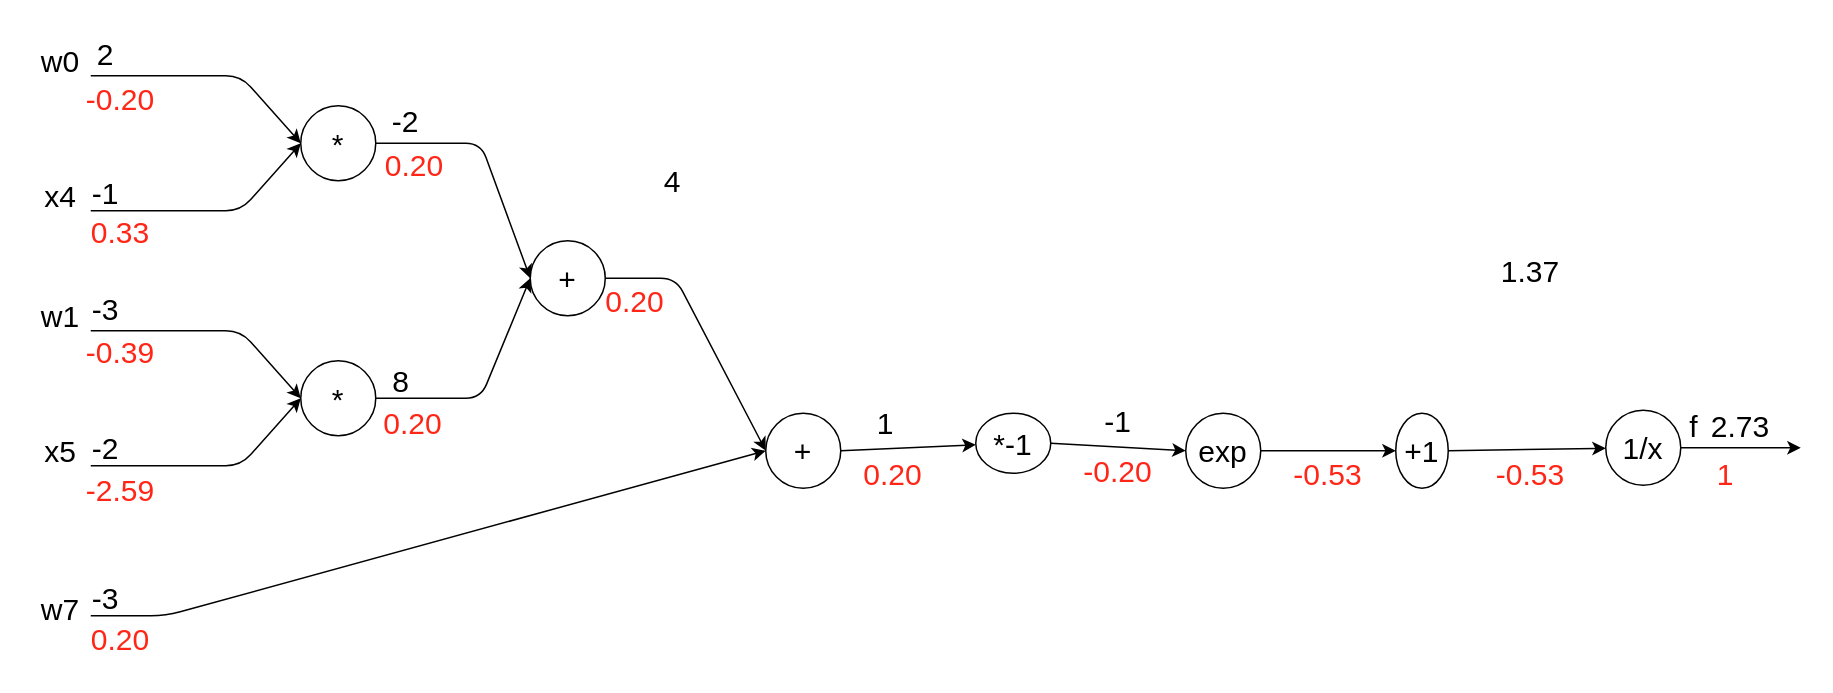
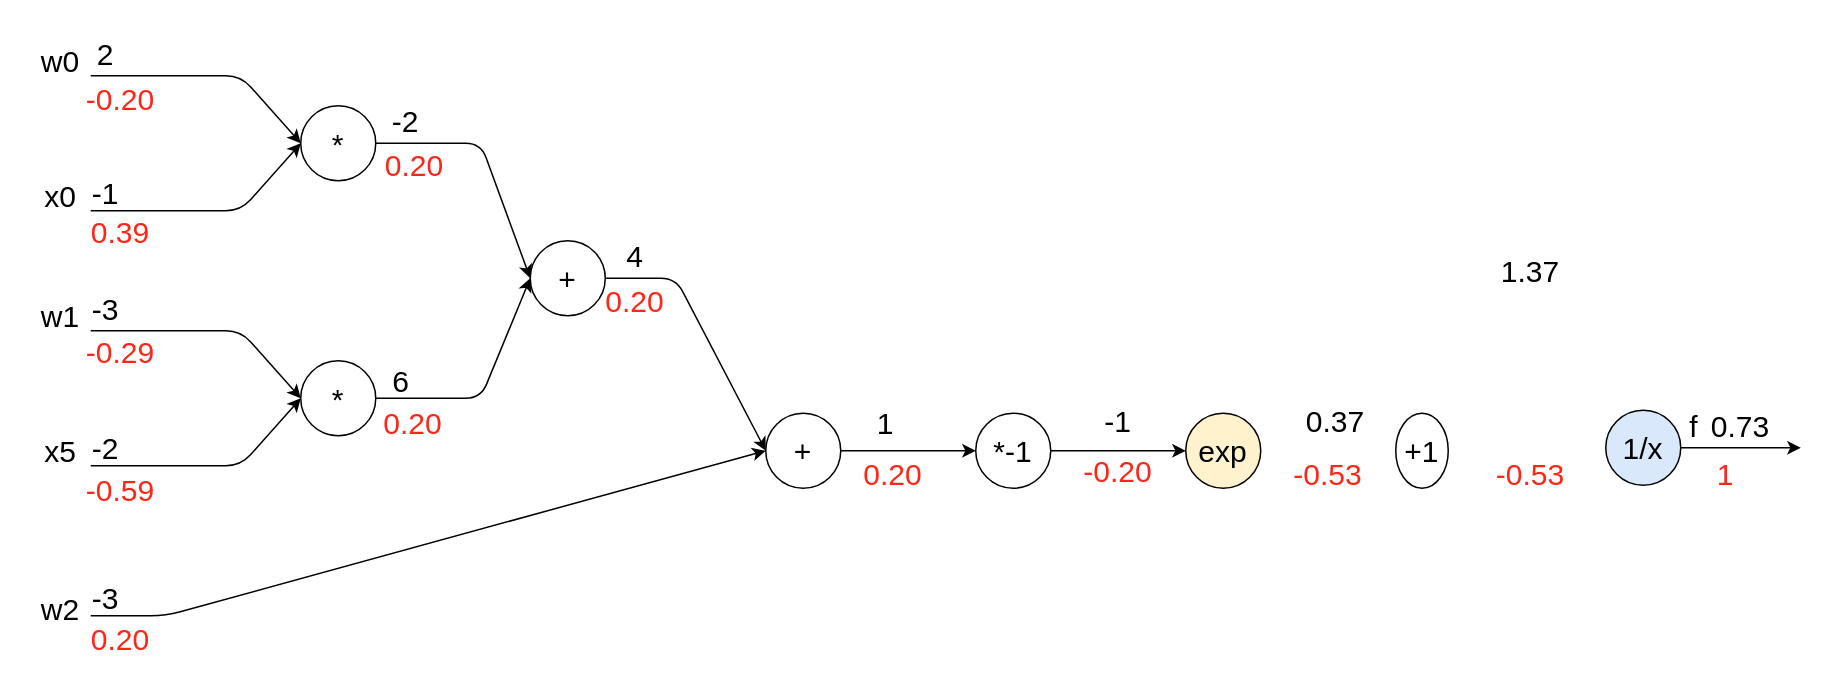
(673, 181) -> (635, 256)
(61, 196) -> (61, 196)
(121, 232) -> (121, 232)
(121, 352) -> (121, 352)
(401, 380) -> (401, 380)
none -> (1336, 421)
(1741, 425) -> (1741, 425)
(1013, 443) -> (1013, 451)
(1643, 448) -> (1643, 448)
(1522, 450) -> none
(1223, 451) -> (1223, 451)
(1323, 451) -> none
(121, 490) -> (121, 490)
(61, 608) -> (61, 608)
